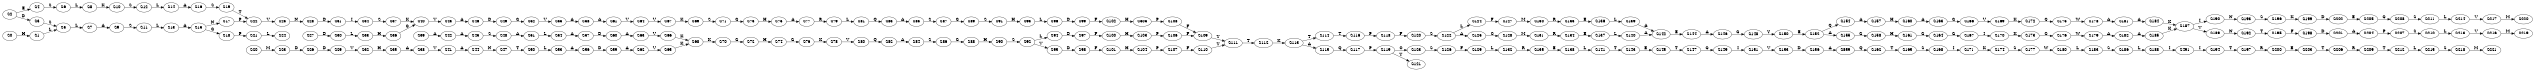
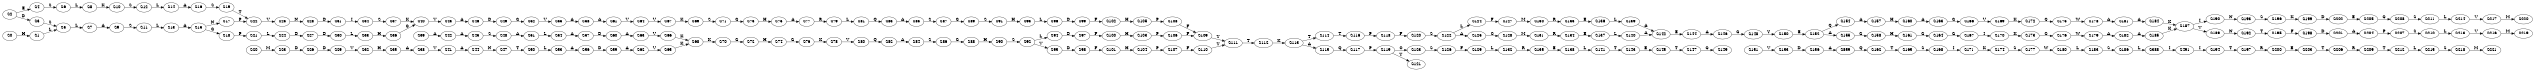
(1142, 22) -> (1142, 22)
none -> (295, 36)
(1737, 50) -> none
(2154, 50) -> (2154, 50)
